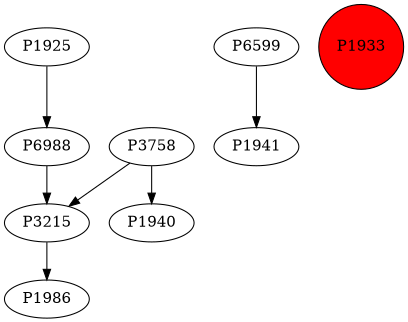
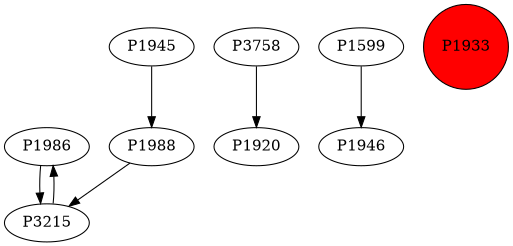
(47, 47) -> (152, 47)
(256, 47) -> (361, 47)
(47, 147) -> (152, 147)
(256, 147) -> (361, 147)
(104, 182) -> (40, 179)
(152, 223) -> (256, 147)
